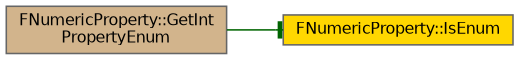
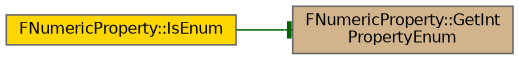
(251, 30) -> (260, 30)
